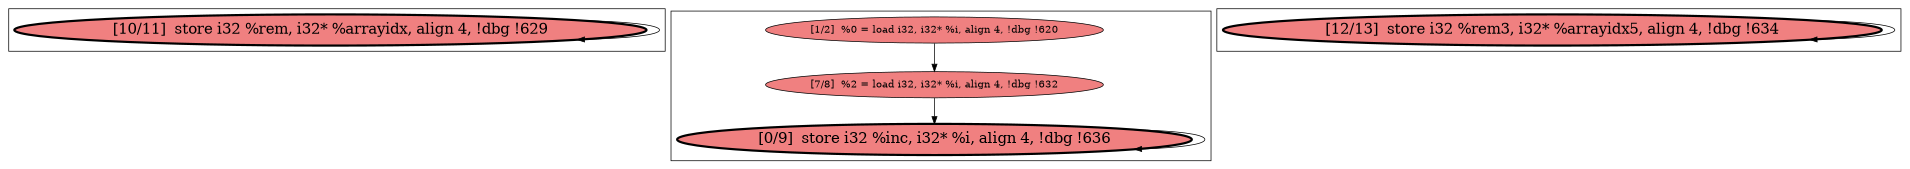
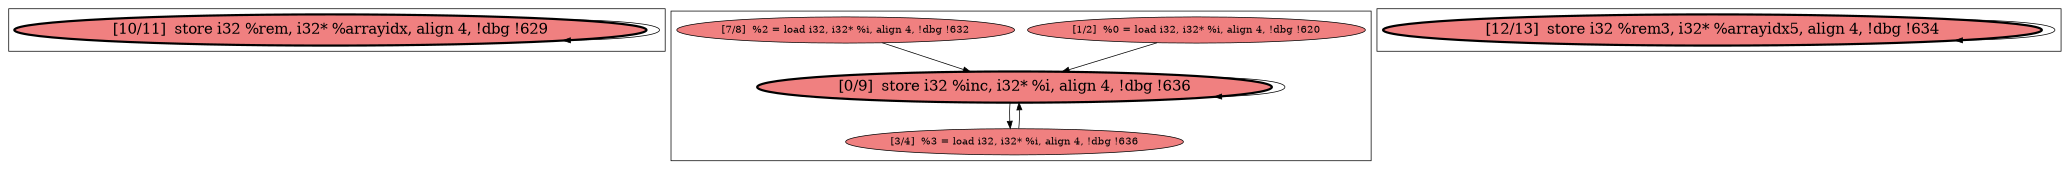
(934, 54) -> (1113, 56)
none -> (1015, 142)
